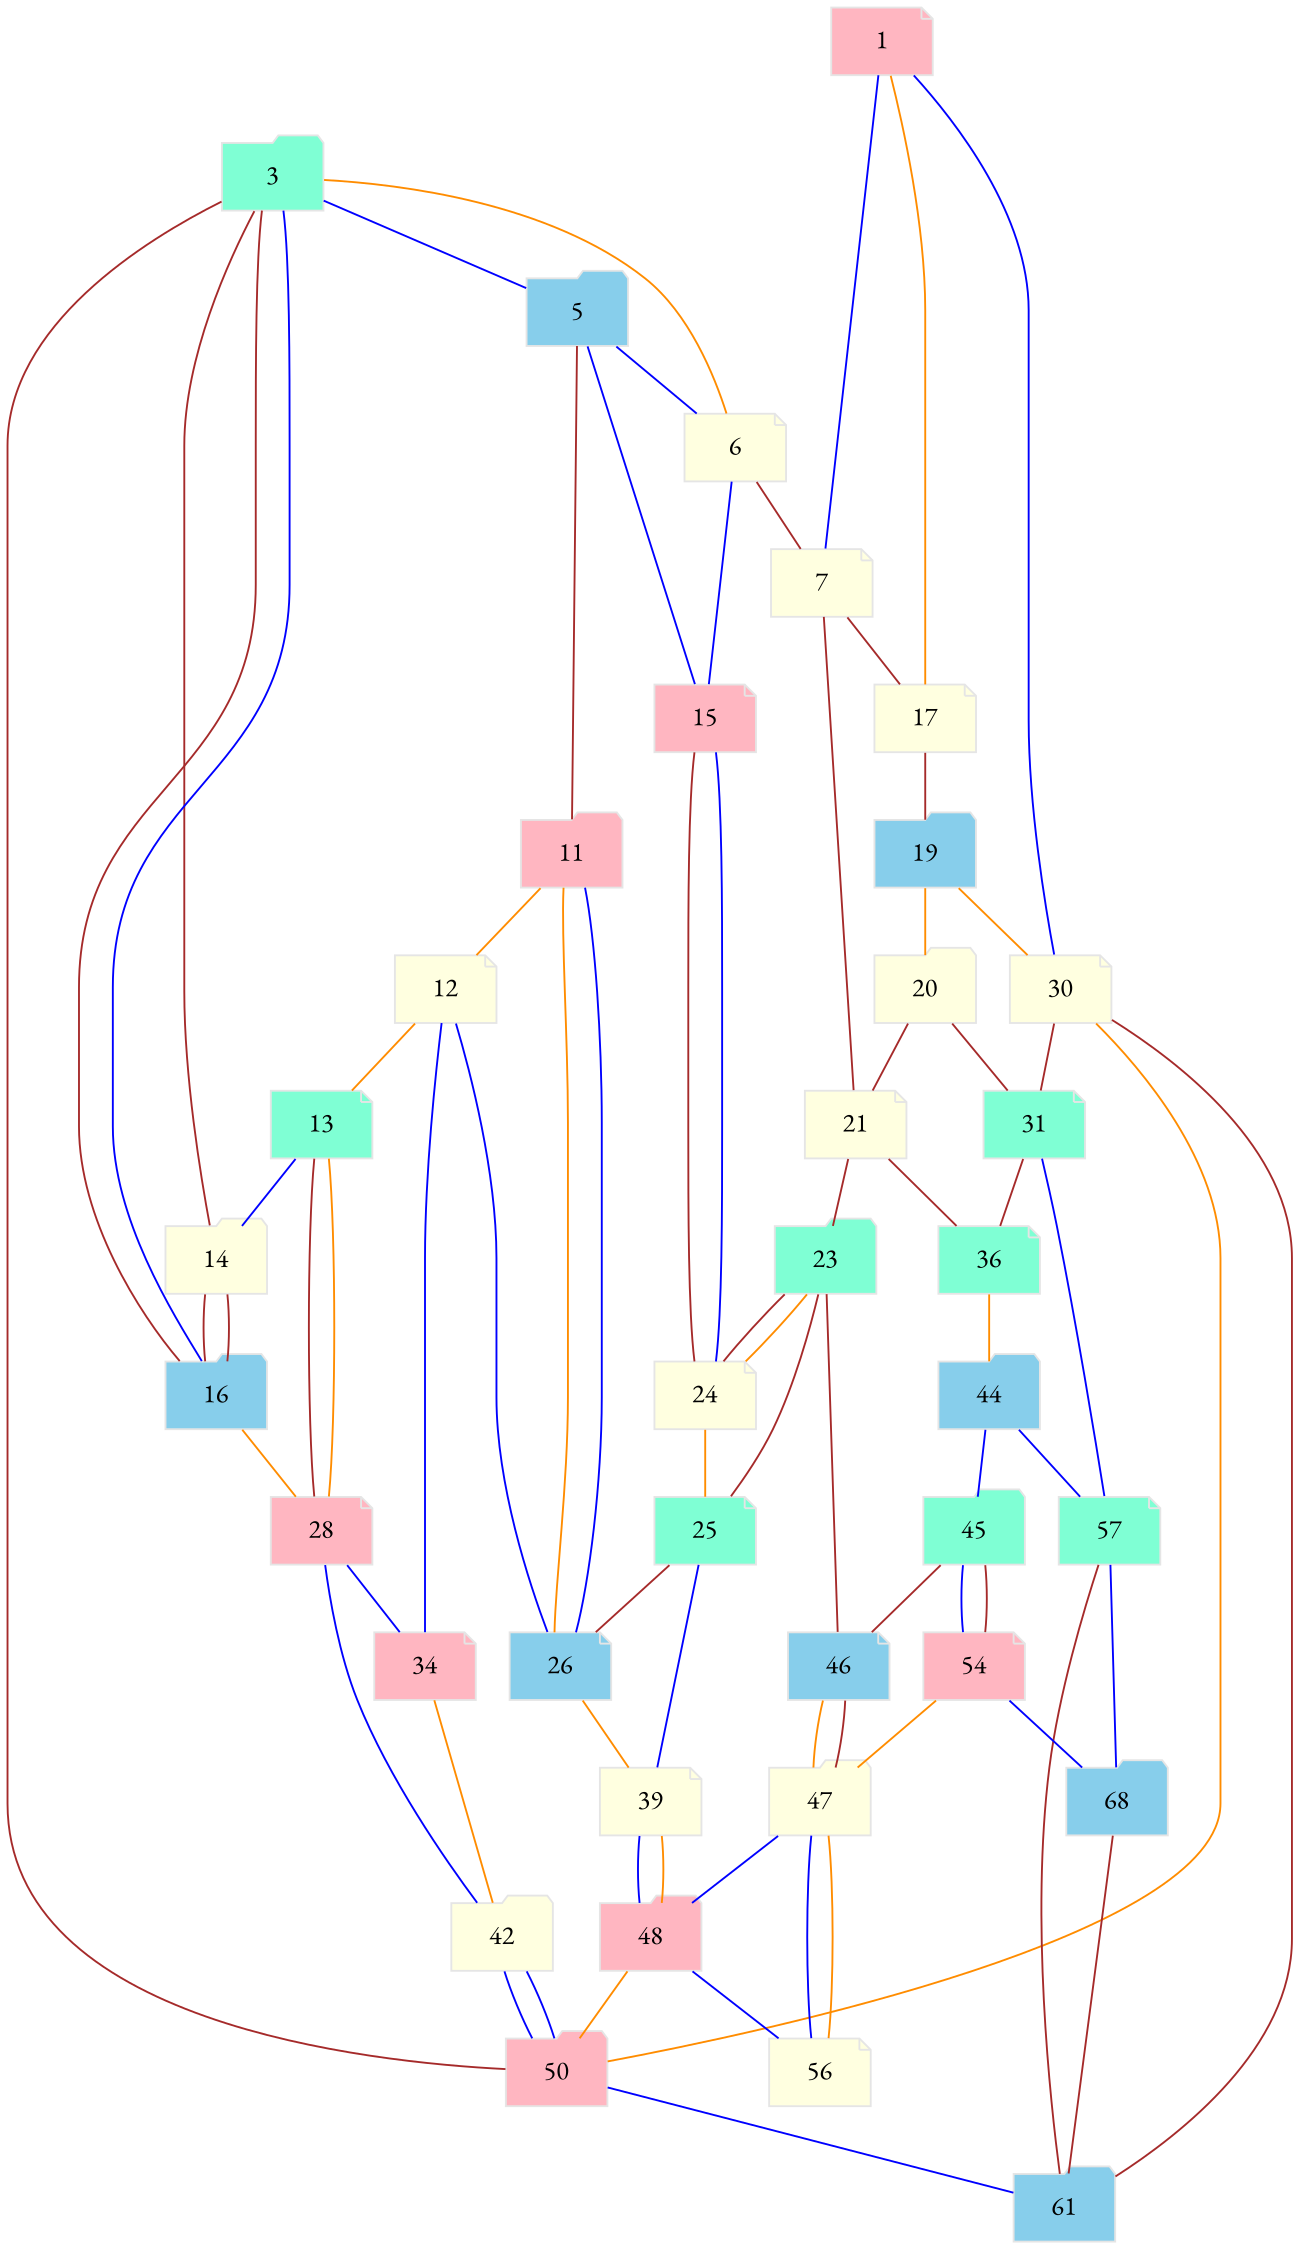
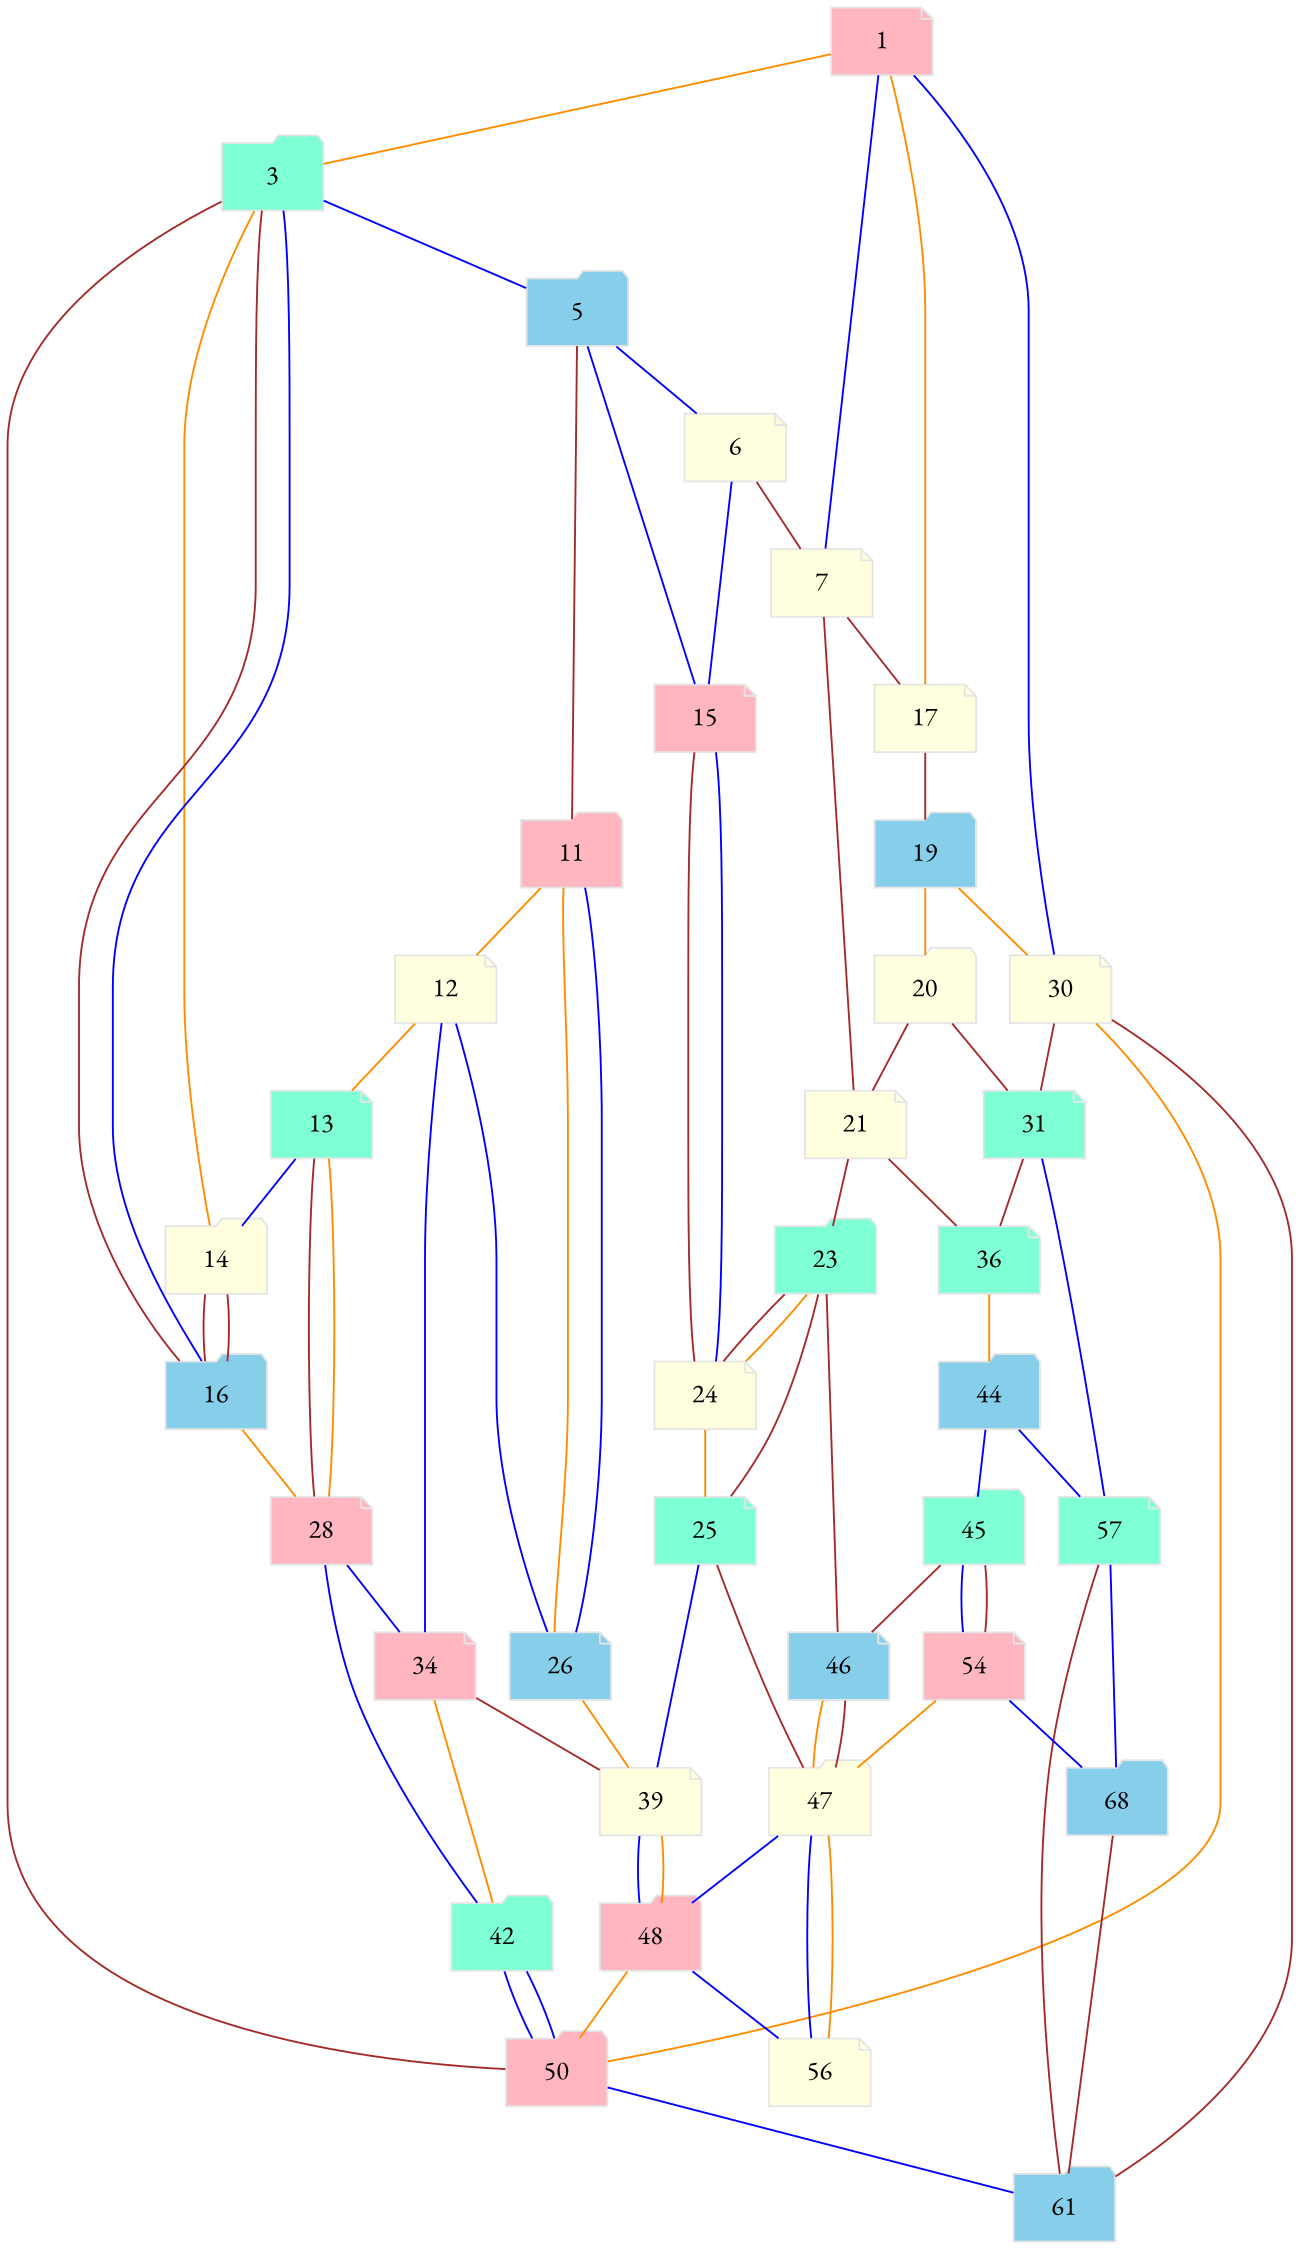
(567, 233) -> (577, 109)
(184, 713) -> (184, 713)
(633, 1599) -> (757, 1668)
none -> (538, 1734)
(502, 1937) -> (502, 1937)
